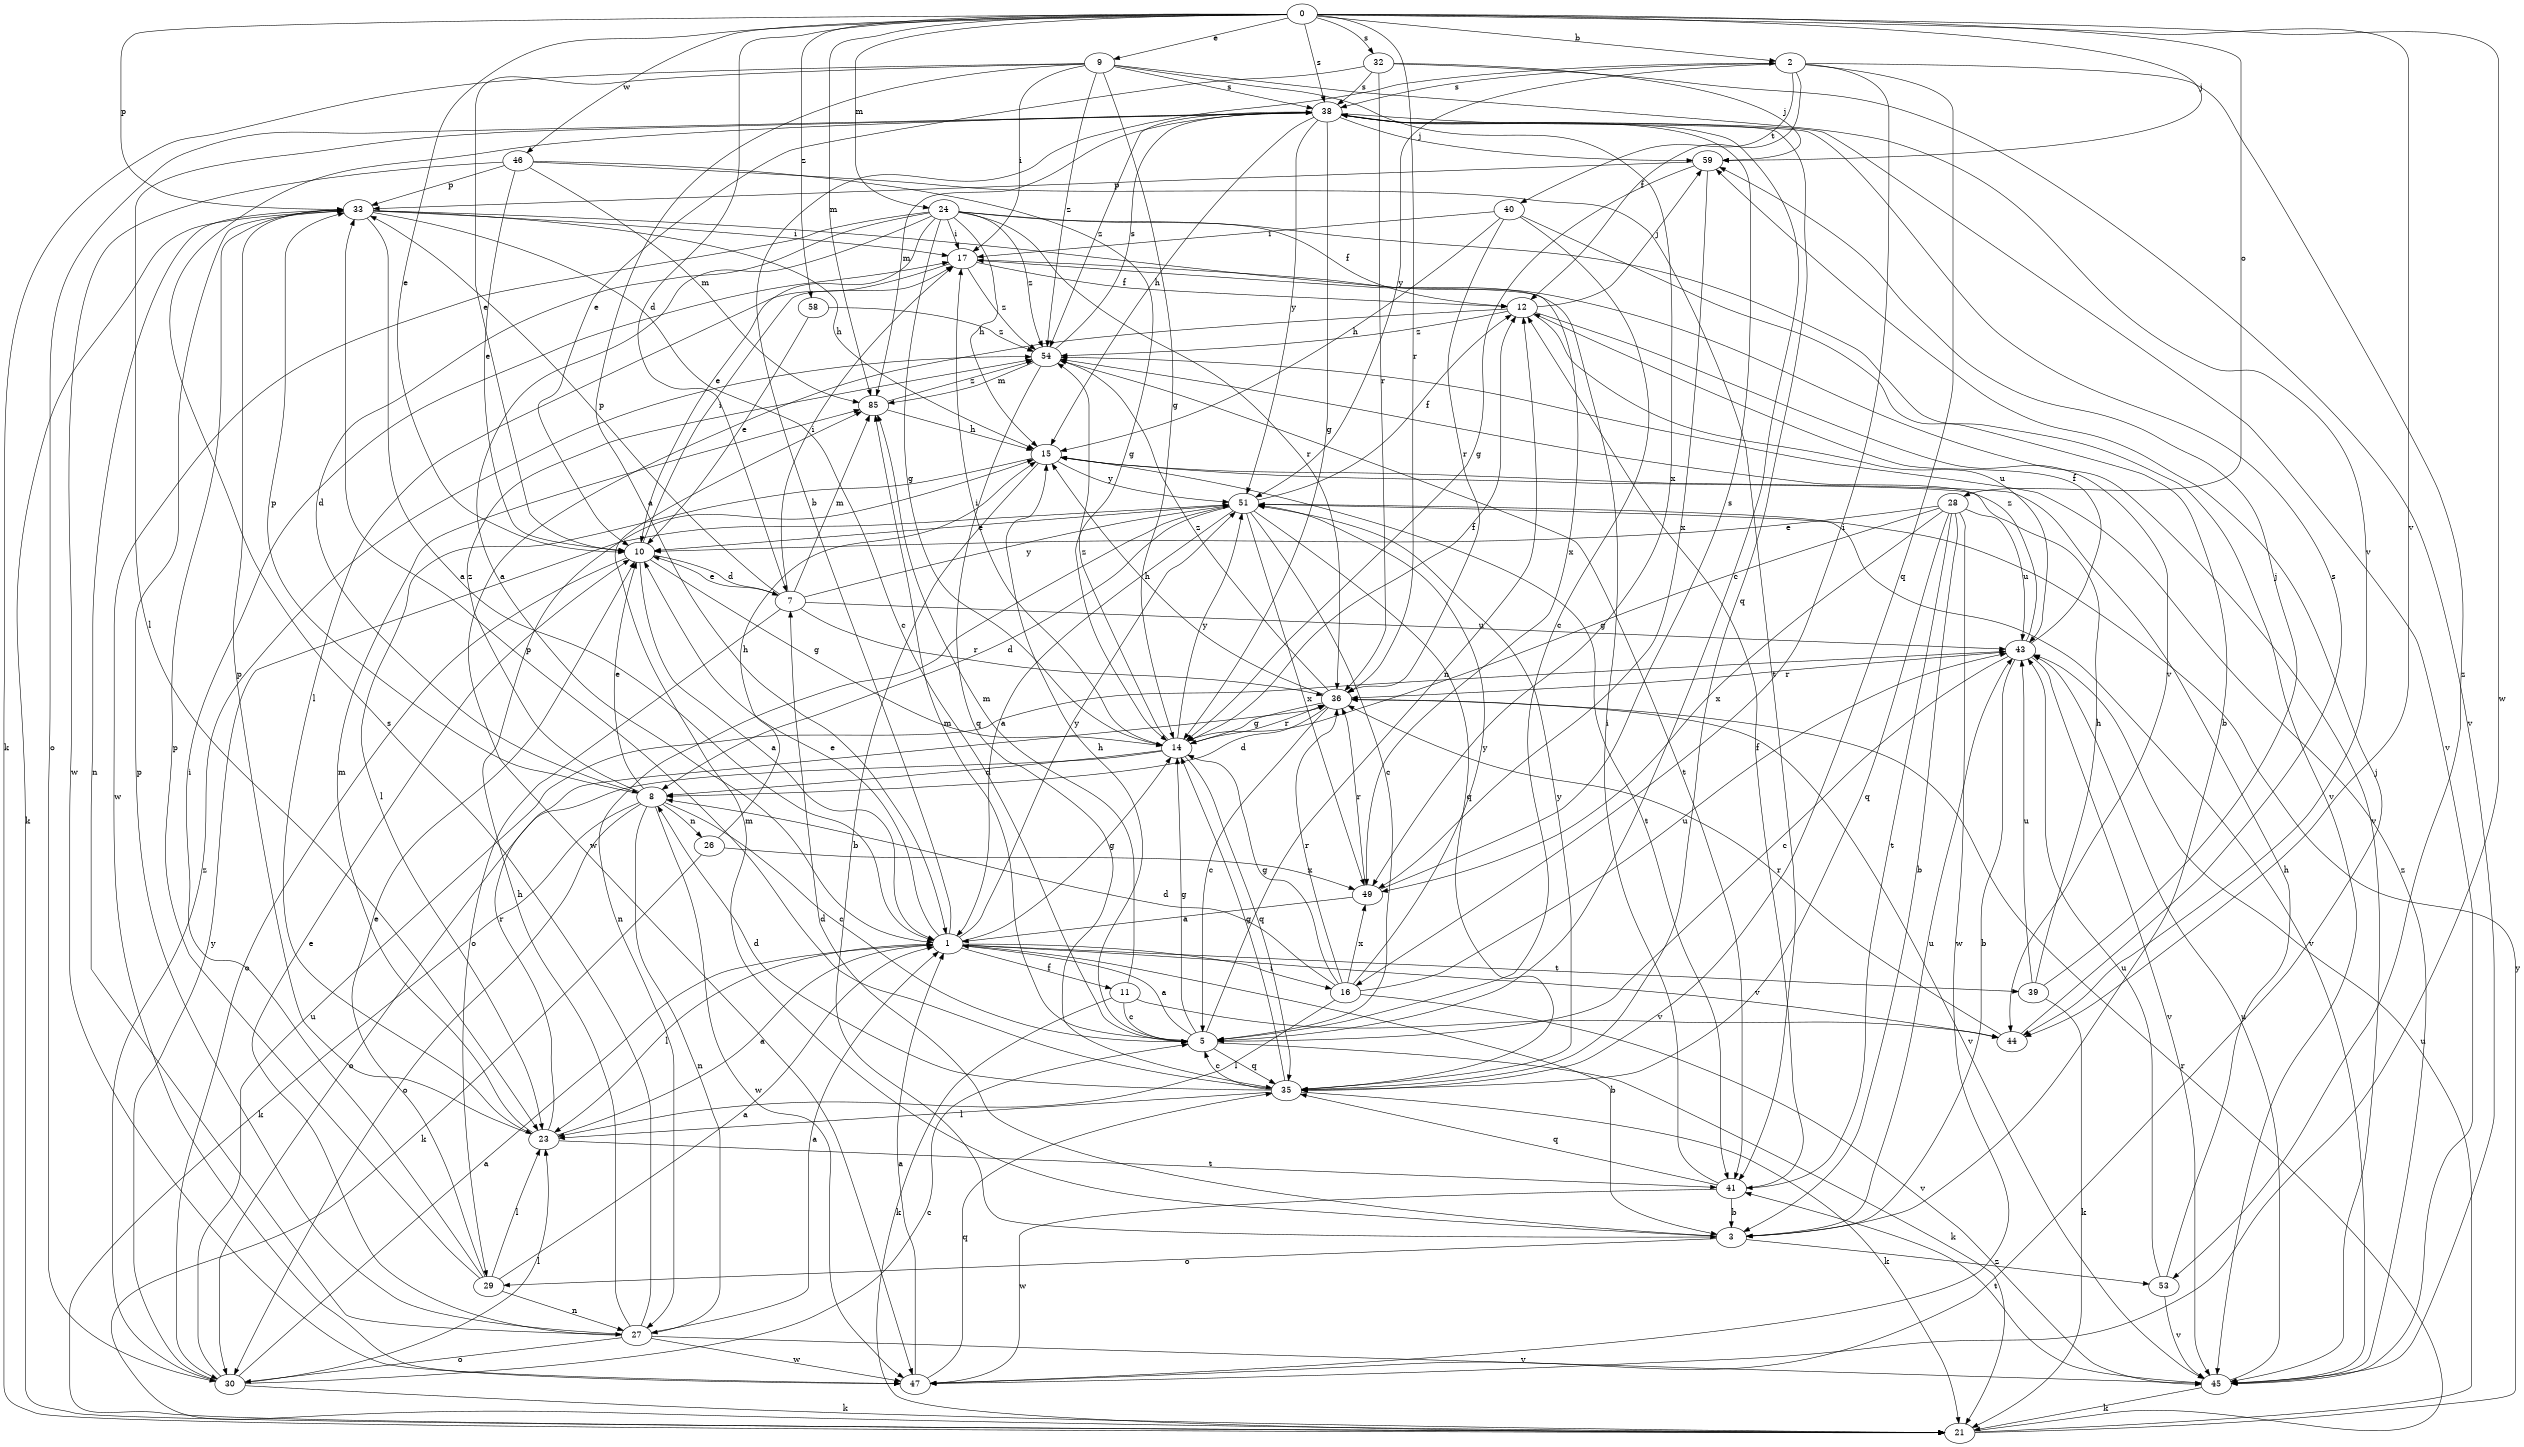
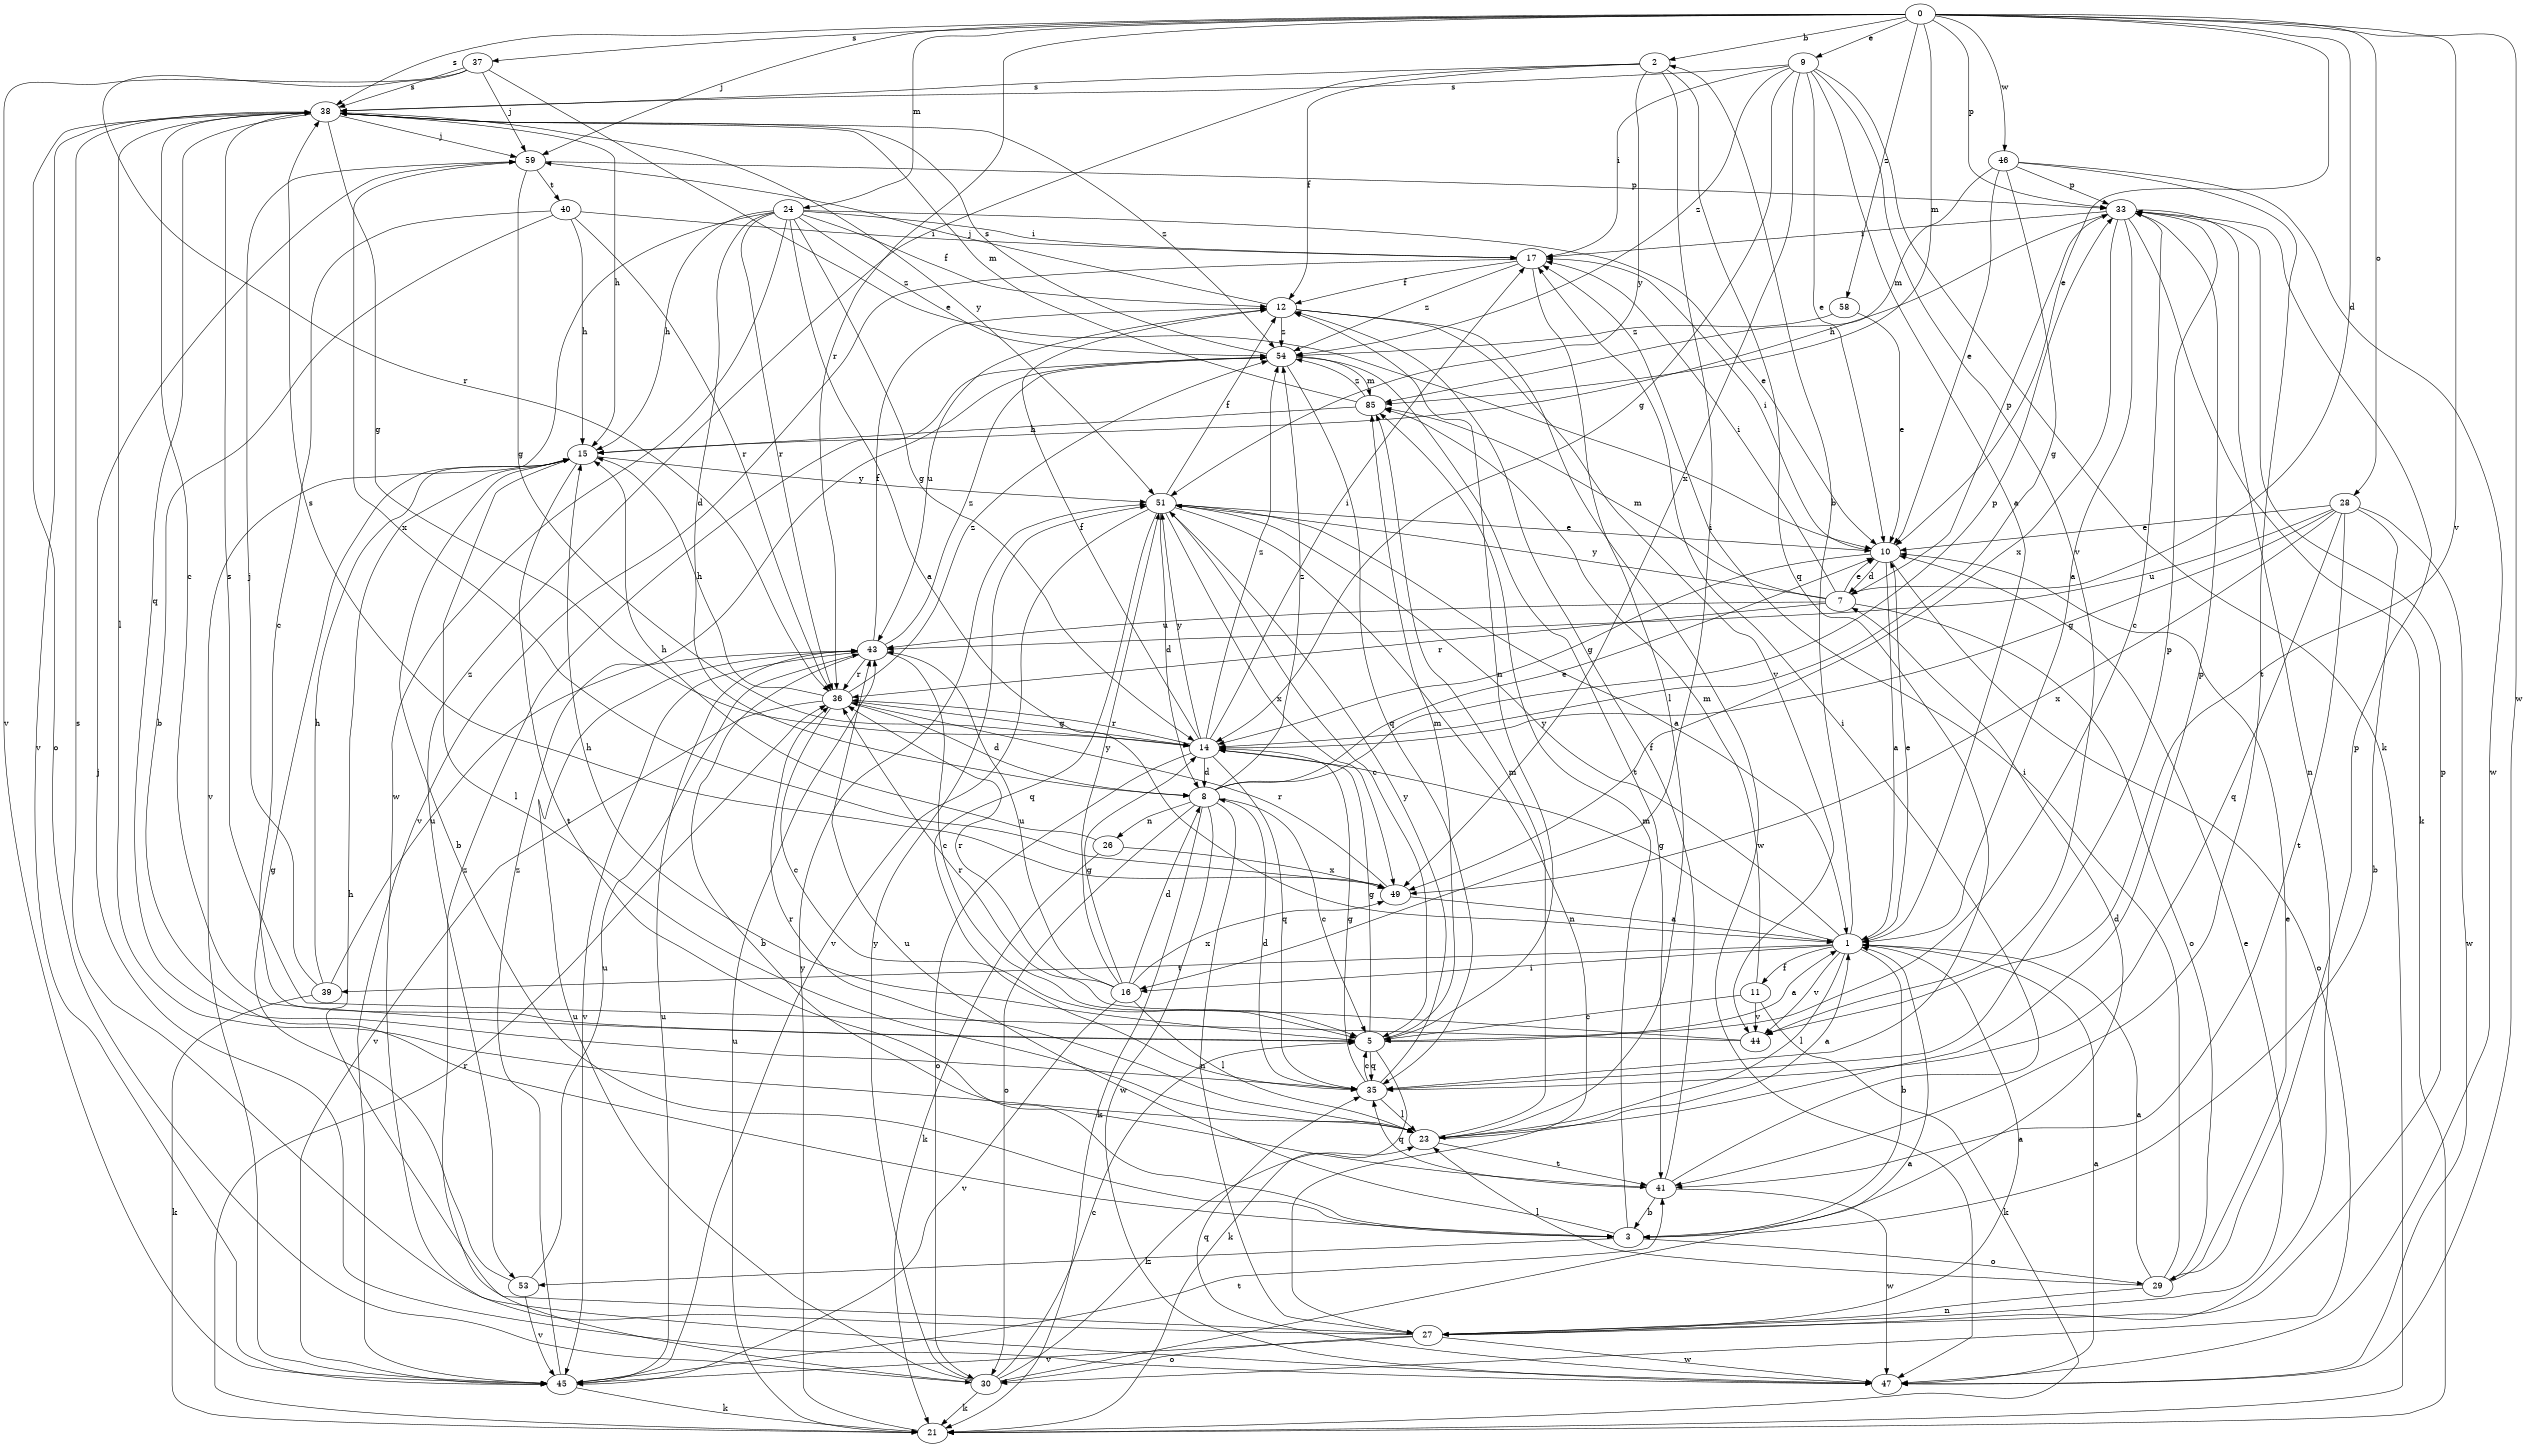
(1379, 63) -> (478, 63)
(1678, 145) -> (546, 183)
(1038, 180) -> (885, 155)
(2287, 870) -> (273, 870)
(1697, 1142) -> none
